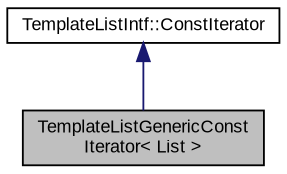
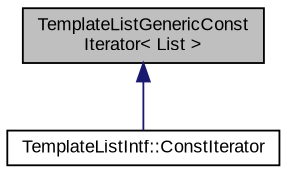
(143, 86) -> (143, 106)
